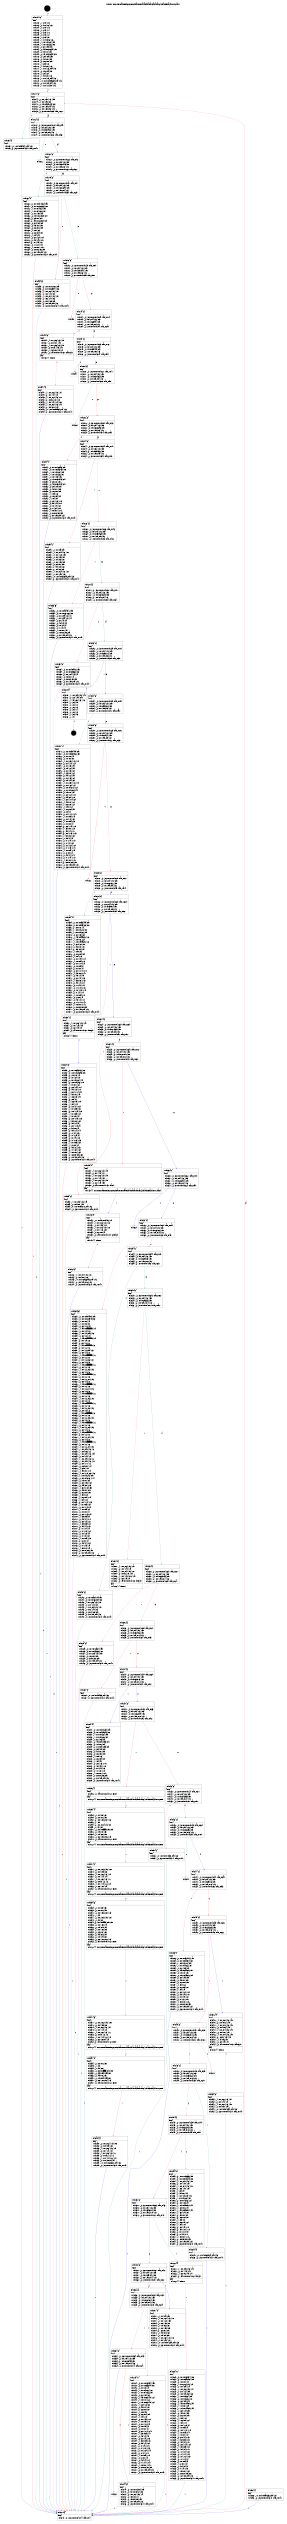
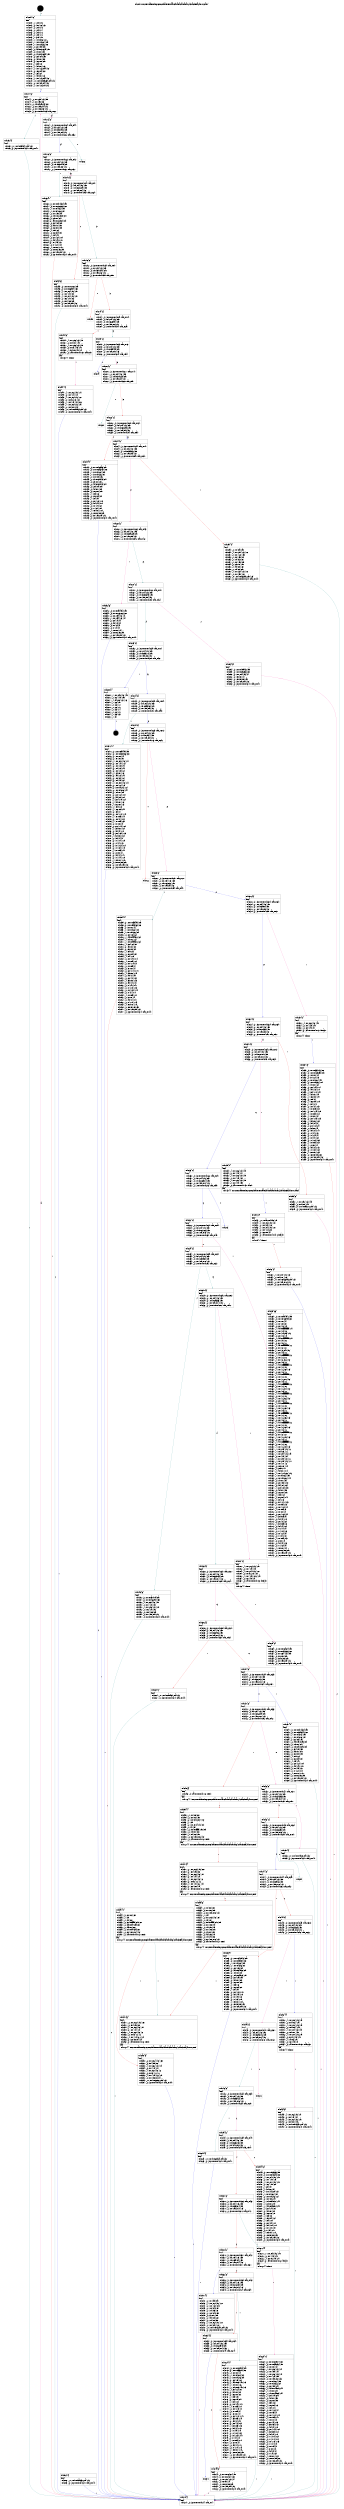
(125, 2053) -> (156, 1979)
